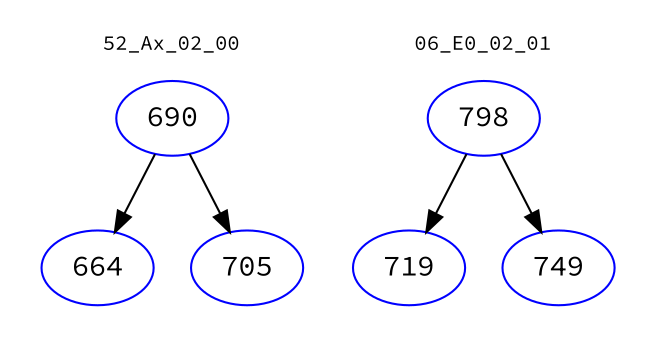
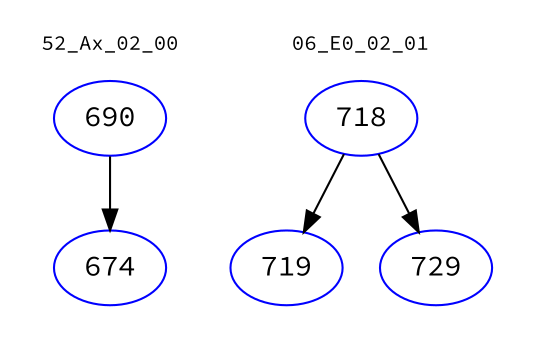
(484, 118) -> (361, 118)
(98, 268) -> (110, 268)
(247, 268) -> none
(559, 268) -> (436, 268)
